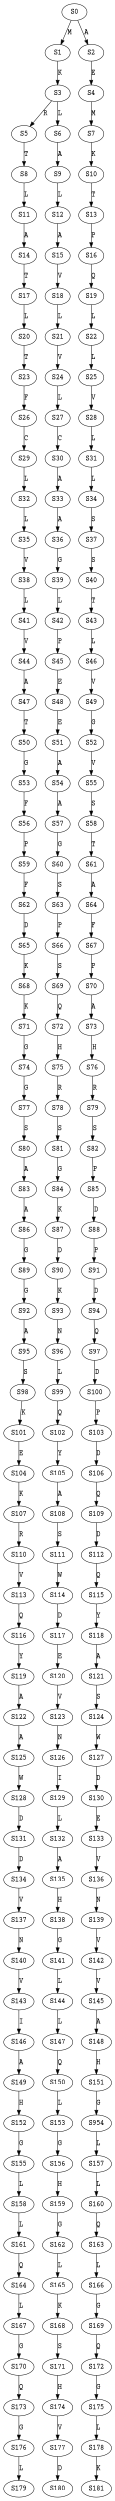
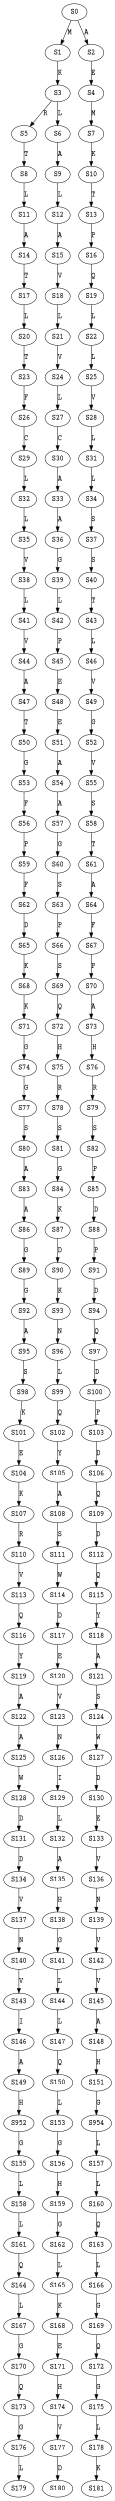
(19, 2123) -> (19, 2123)
(60, 2347) -> (60, 2347)
